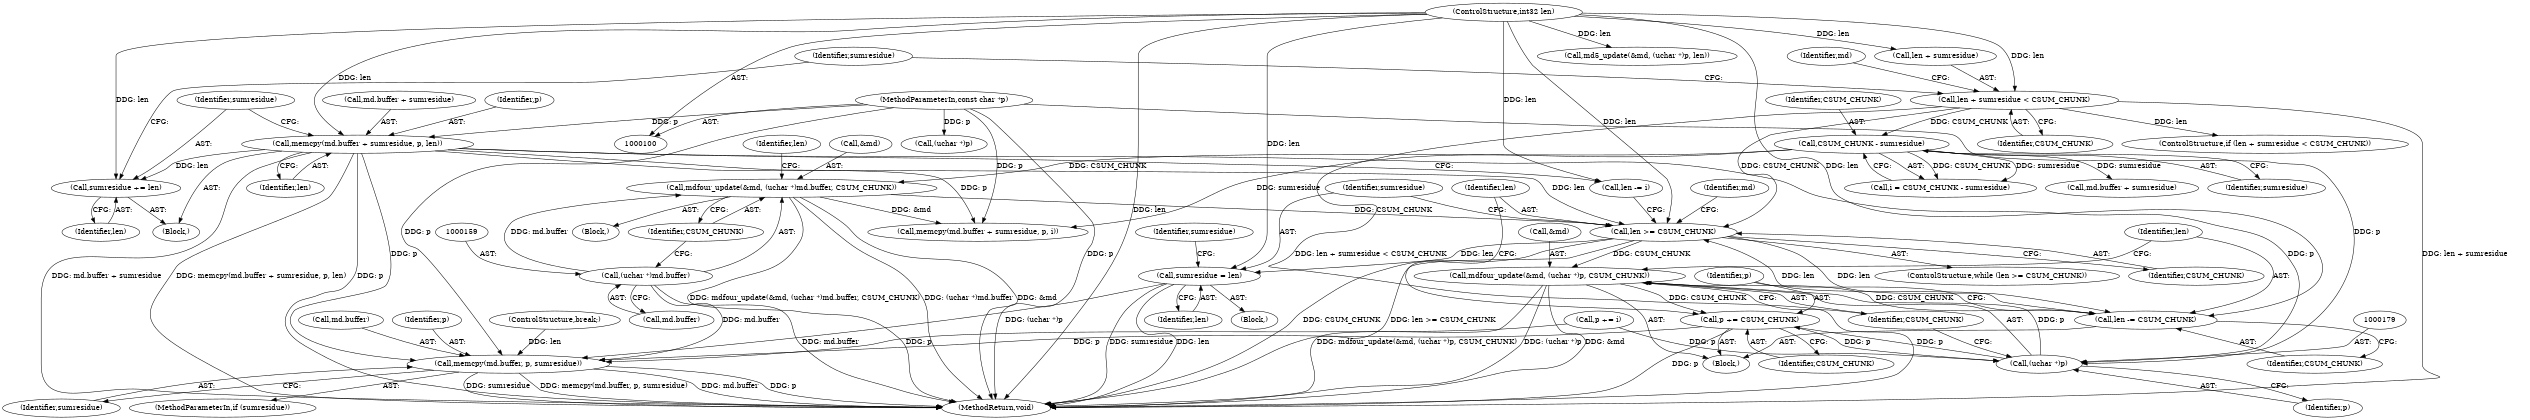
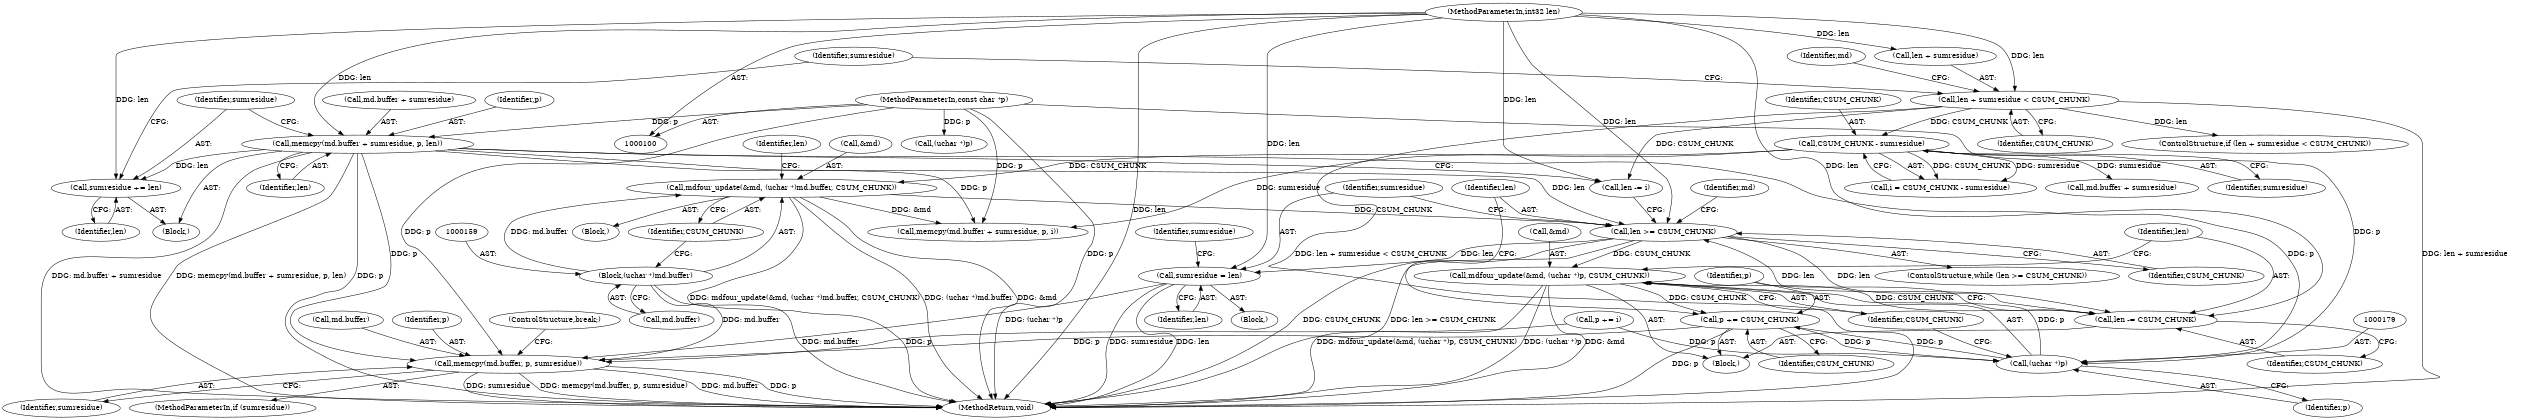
(1504, 12) -> (1504, 12)
(1637, 56) -> none
(1785, 132) -> (1775, 122)
(646, 276) -> (646, 276)
(545, 342) -> (545, 342)
